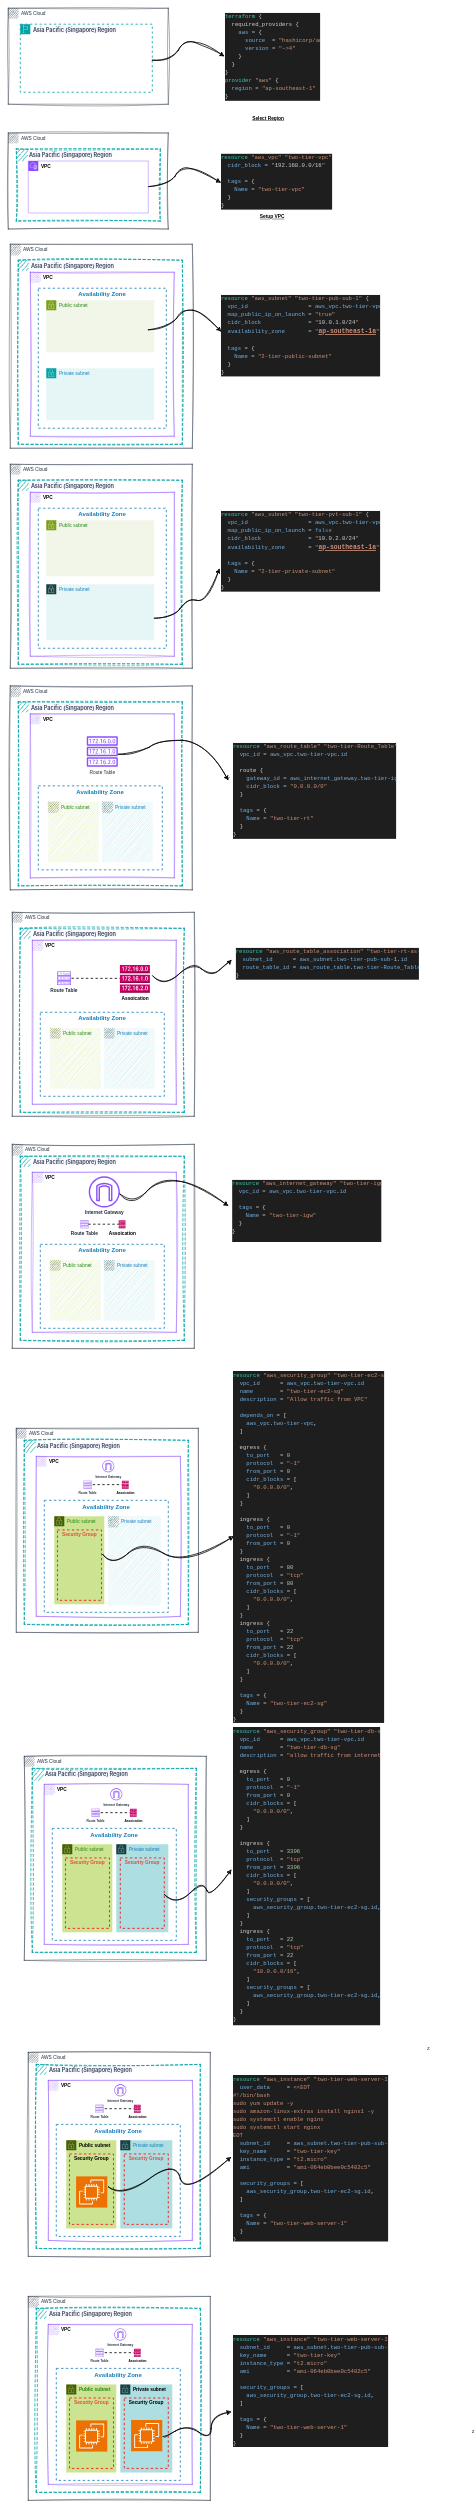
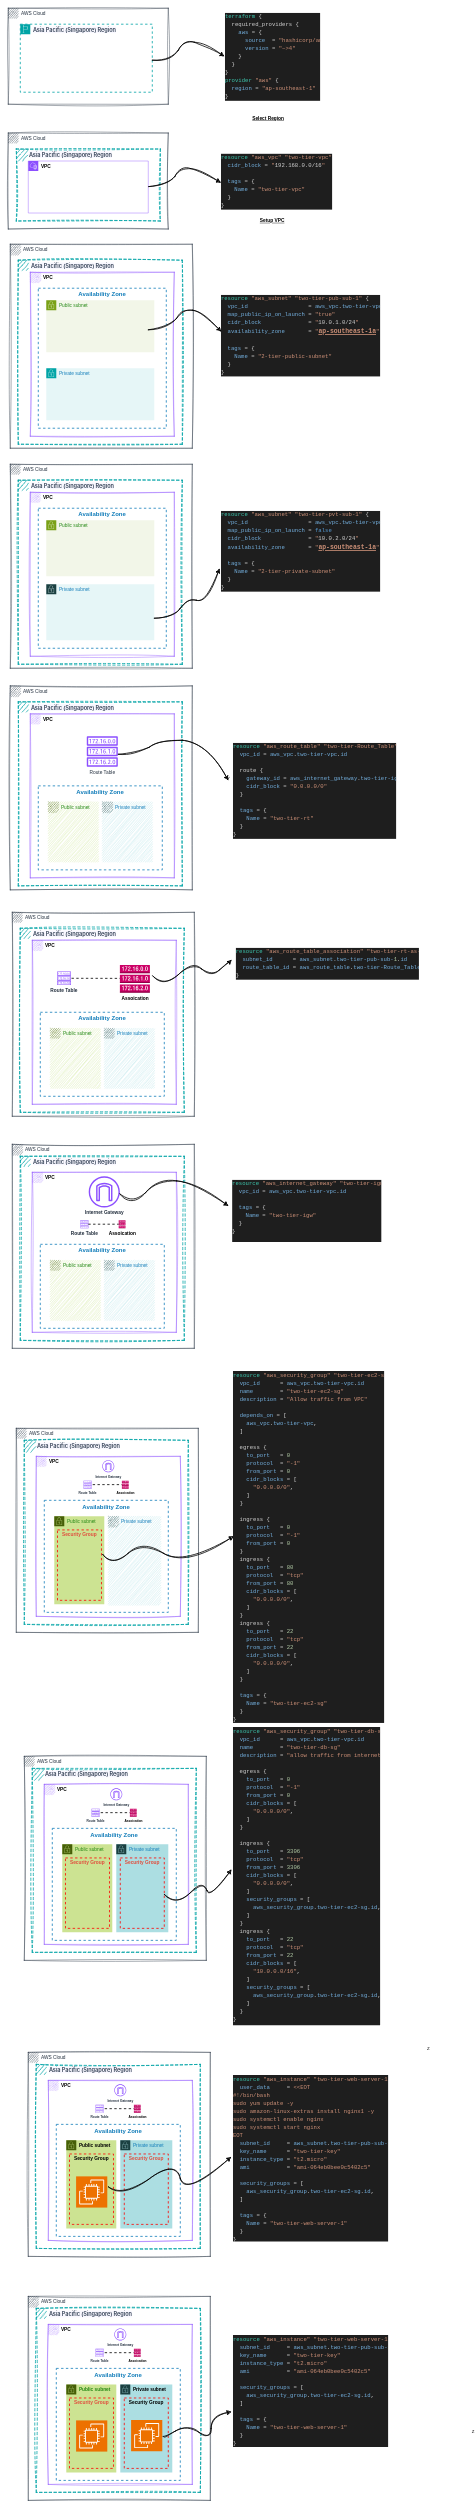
(272, 217) -> (272, 221)
